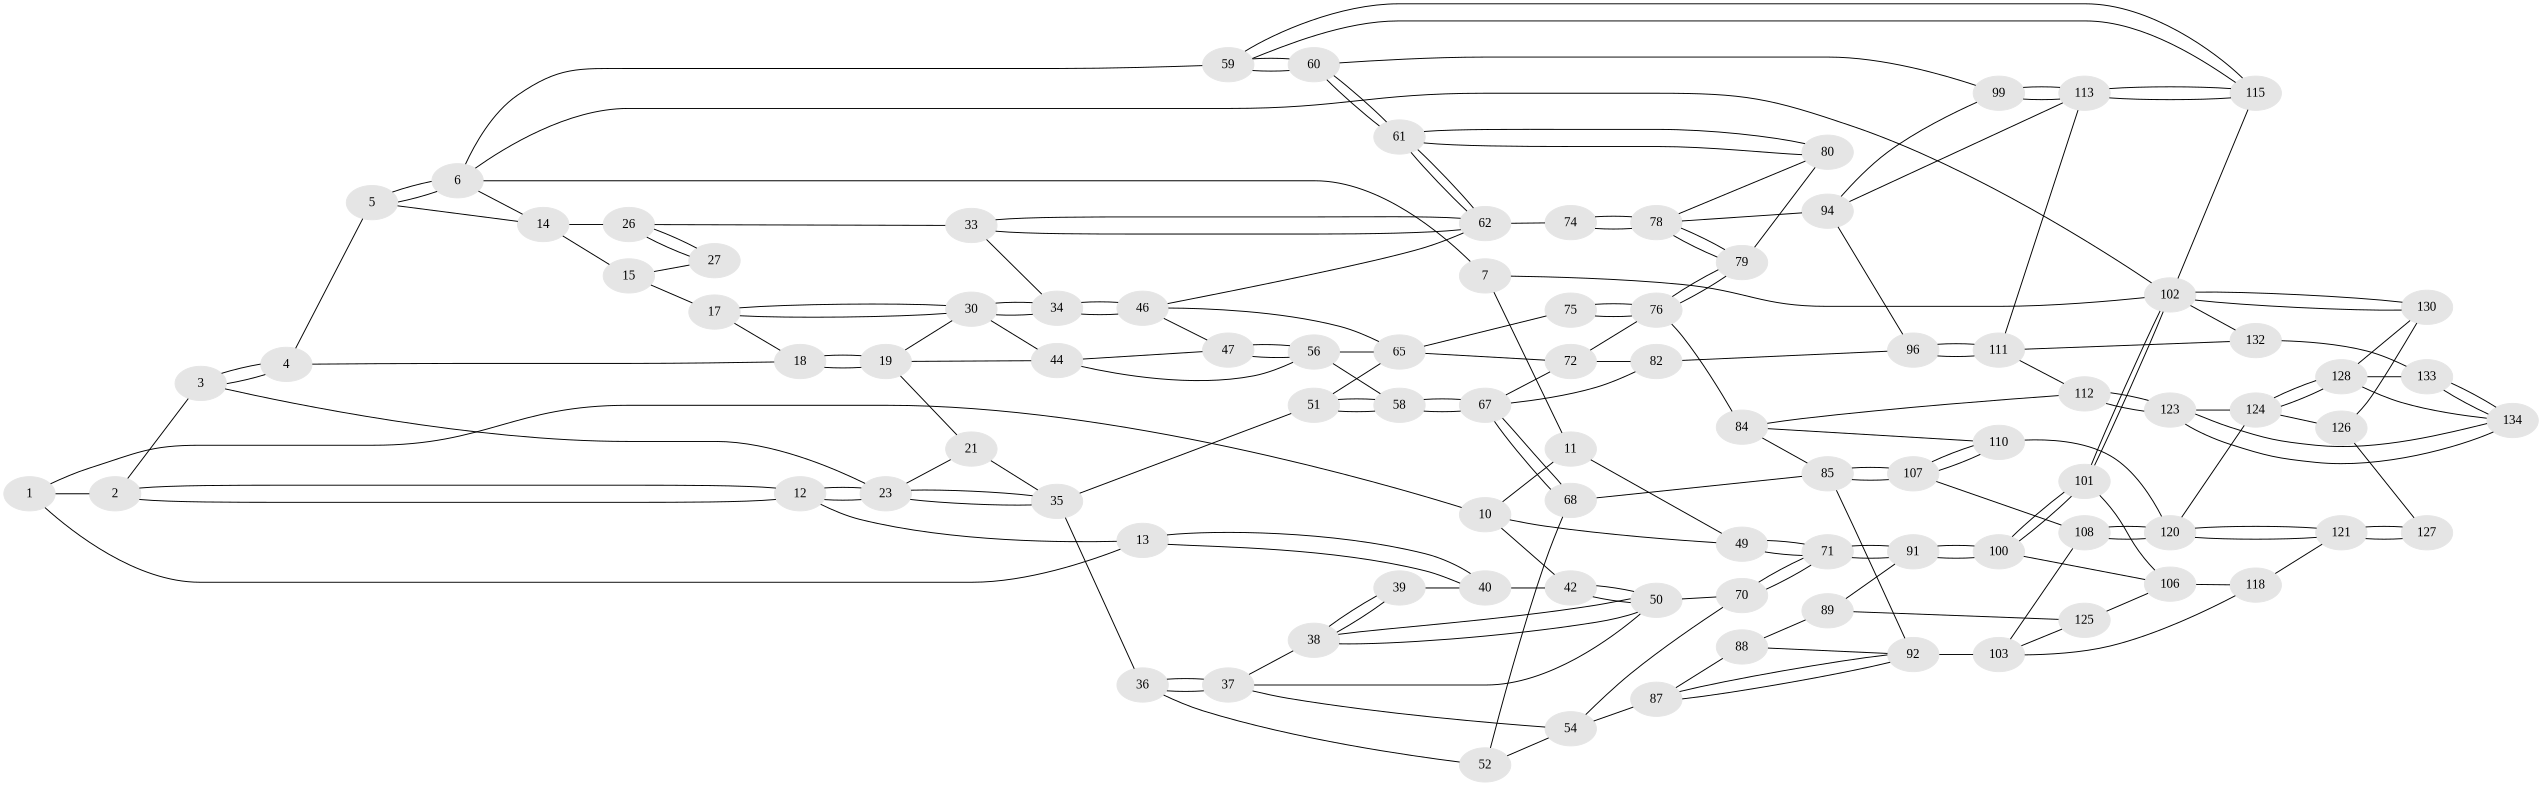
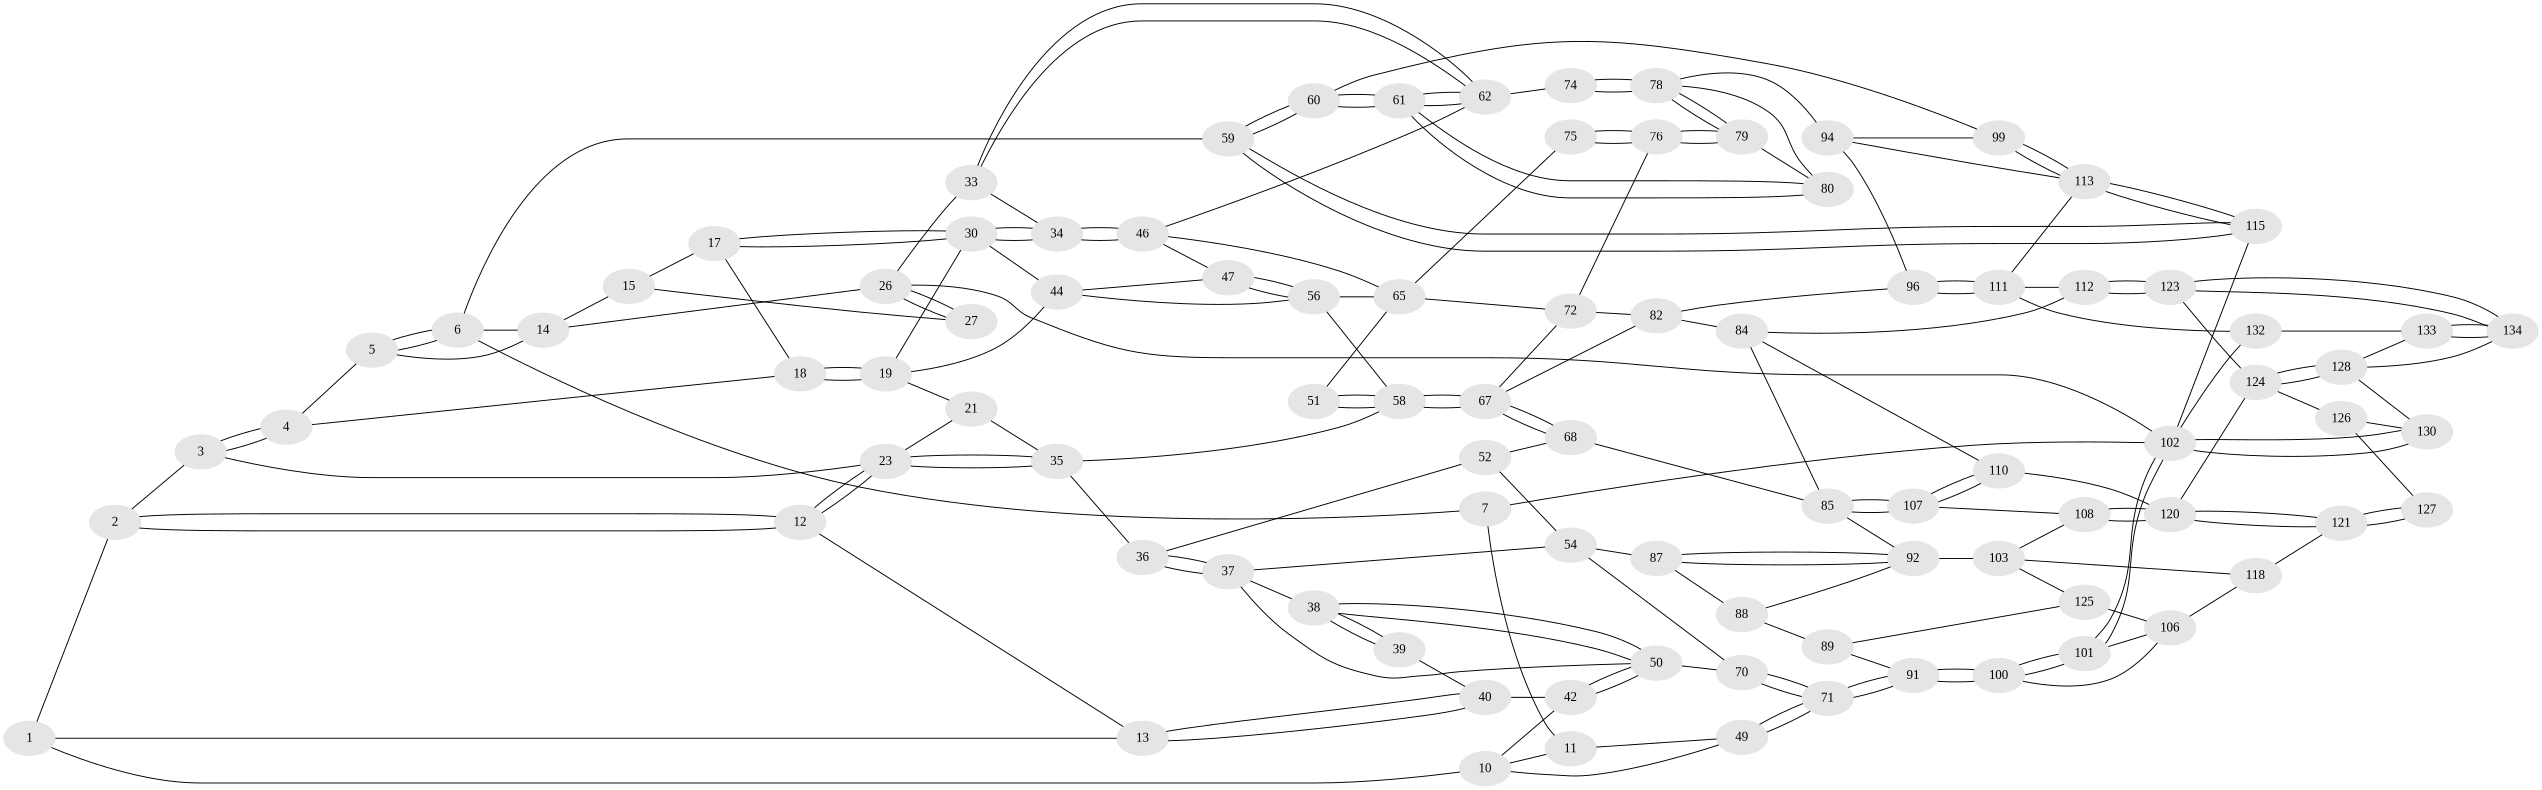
(1329, 104) -> (1500, 358)
(1704, 366) -> (1699, 323)
(1185, 453) -> (1233, 448)
